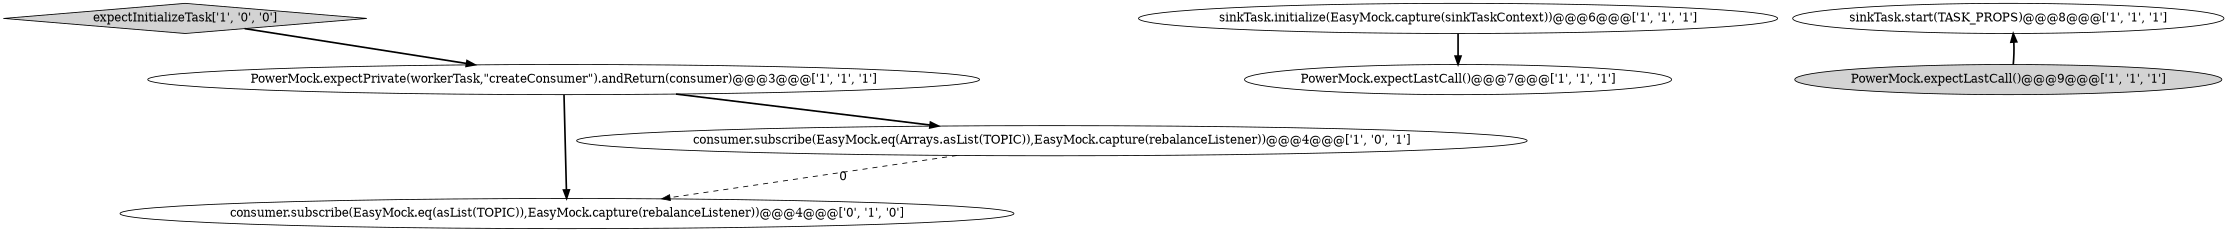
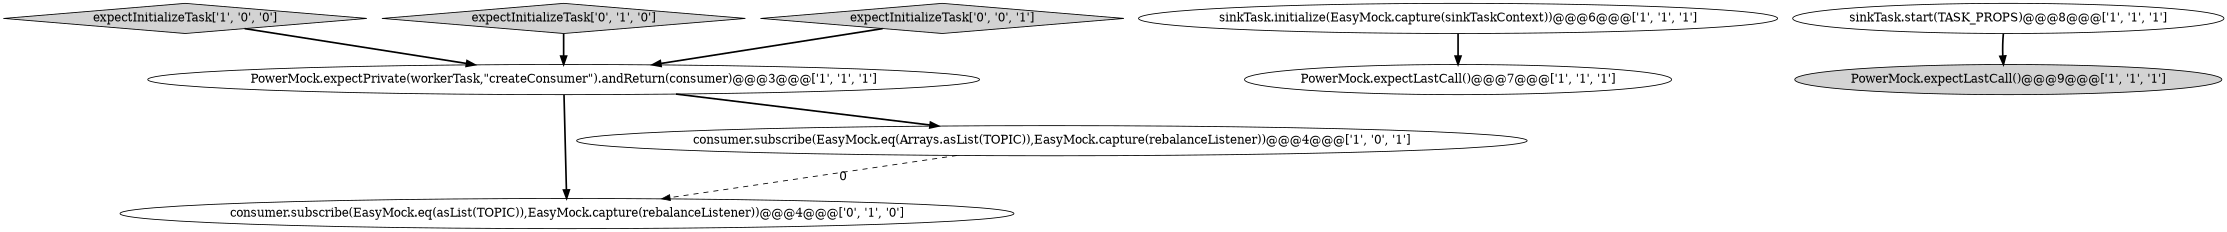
none -> (564, 18)
none -> (942, 18)
(2014, 53) -> (2003, 45)
